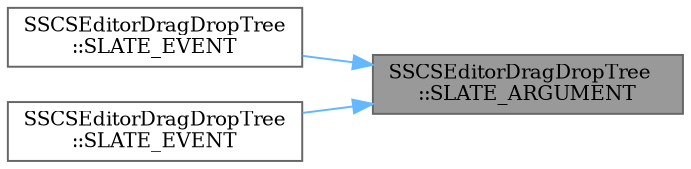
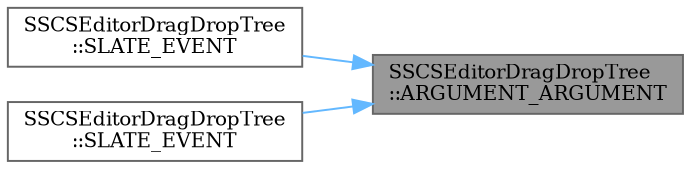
(528, 84) -> (528, 84)
